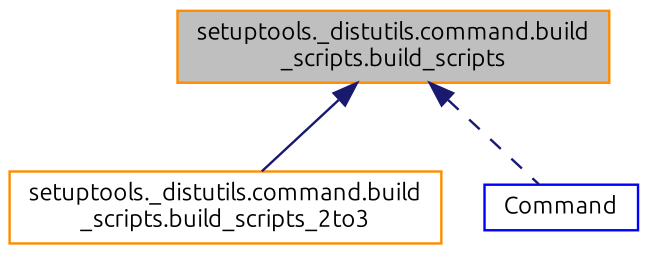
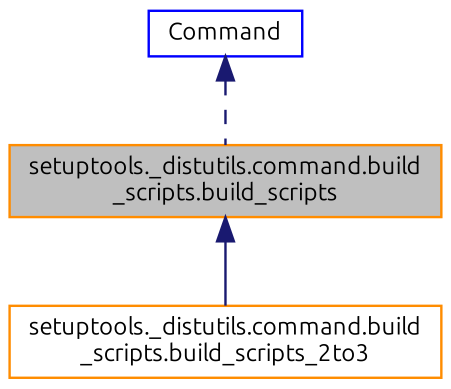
(493, 142) -> (225, 113)
